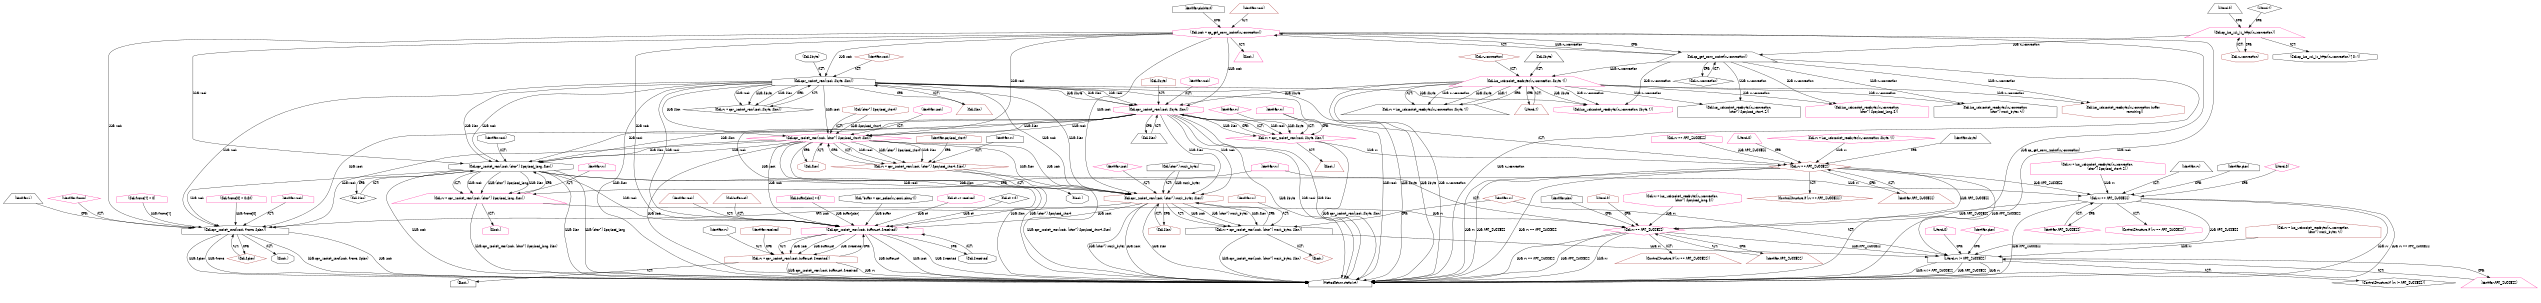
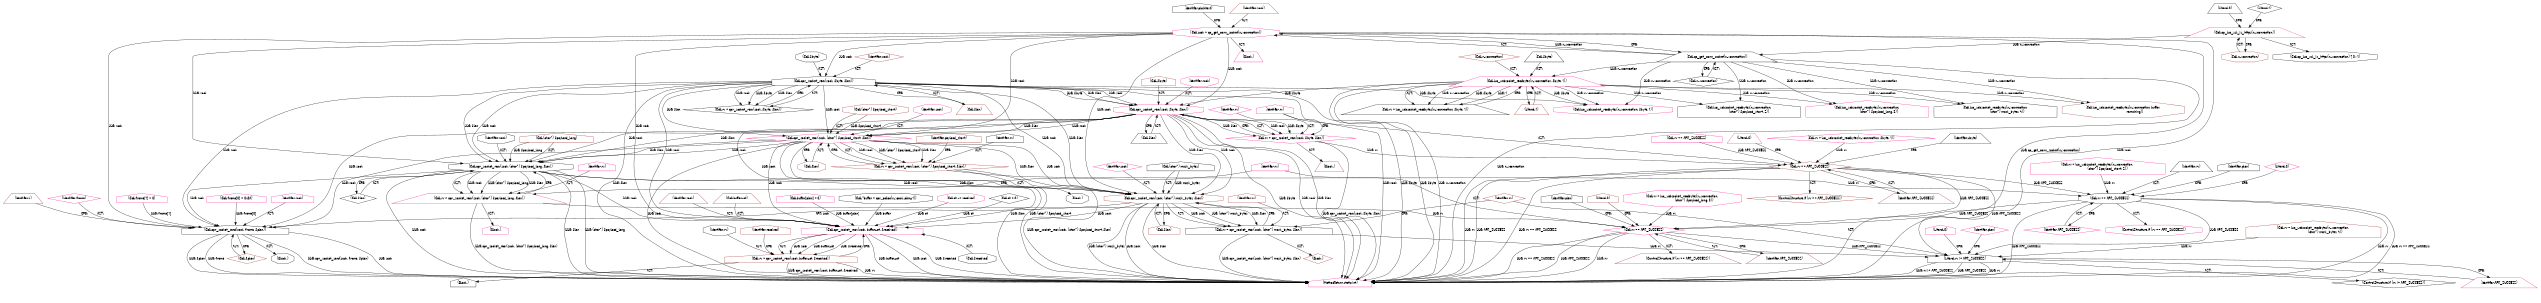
none -> (557, 138)
(23, 198) -> (23, 198)
(926, 242) -> none
(1340, 283) -> (1340, 283)
